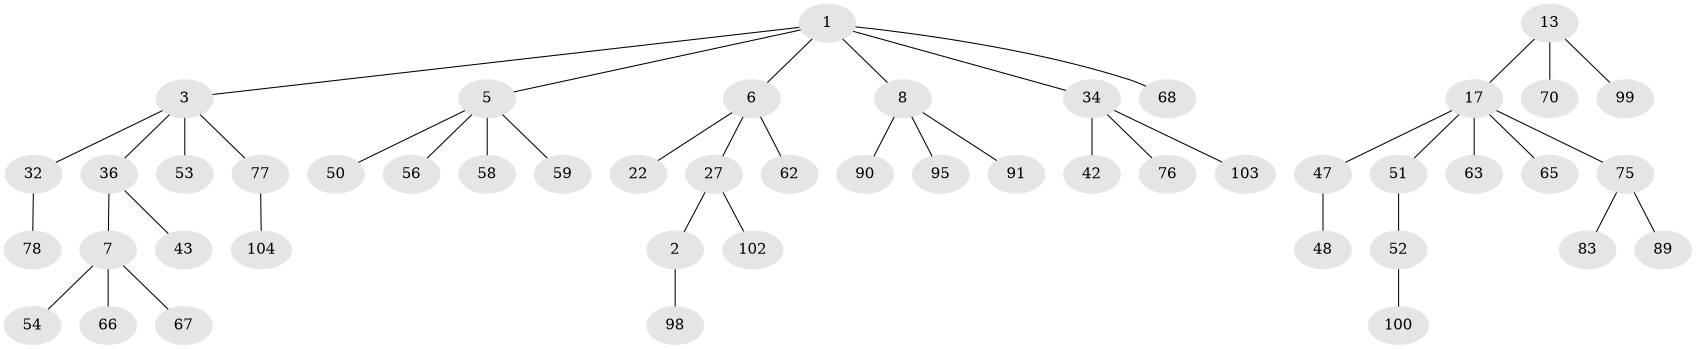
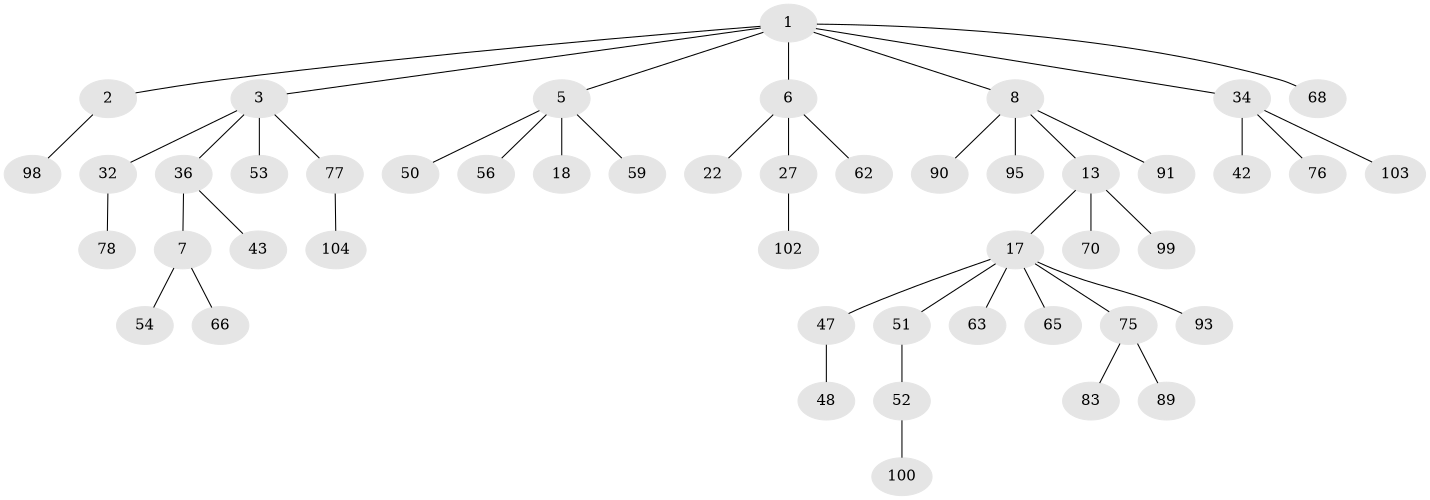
none -> (1053, 136)
(487, 174) -> (562, 174)
(695, 212) -> (447, 54)
(184, 325) -> none
none -> (1204, 325)
